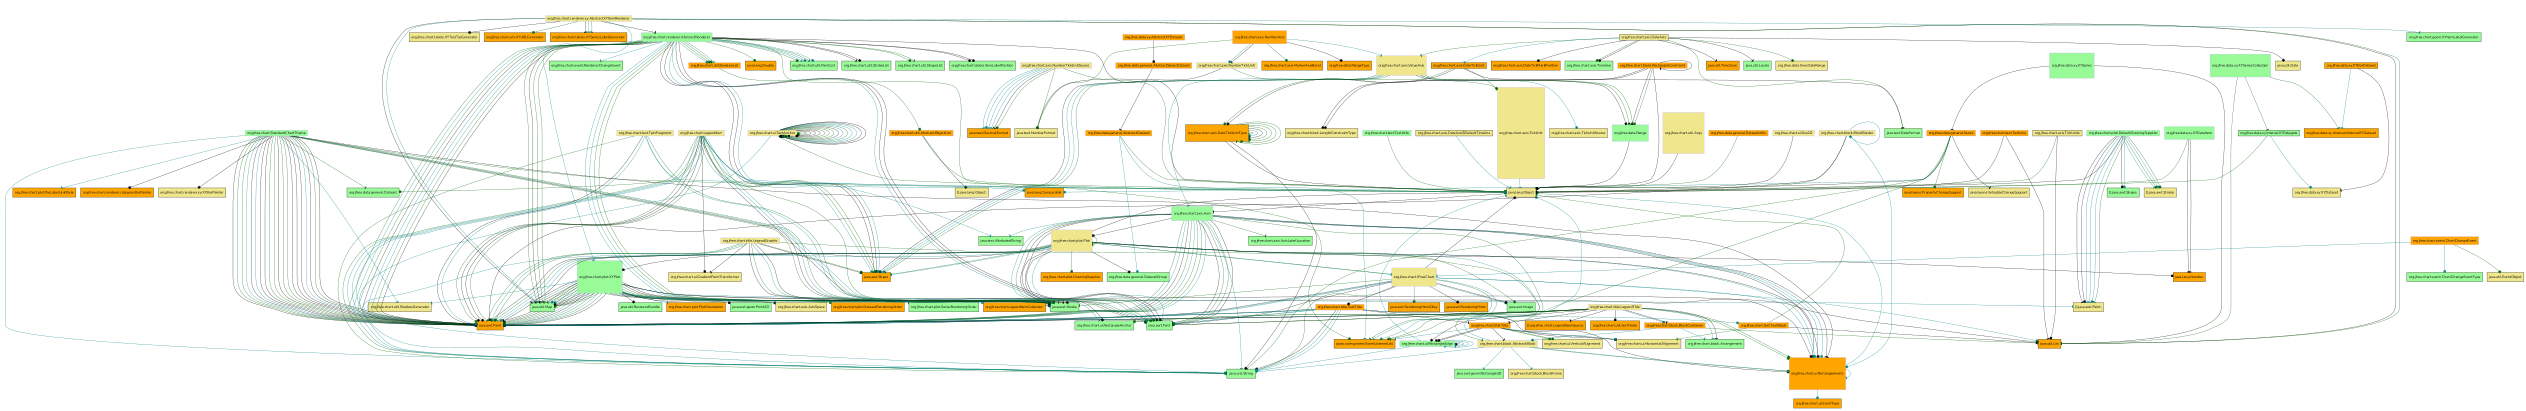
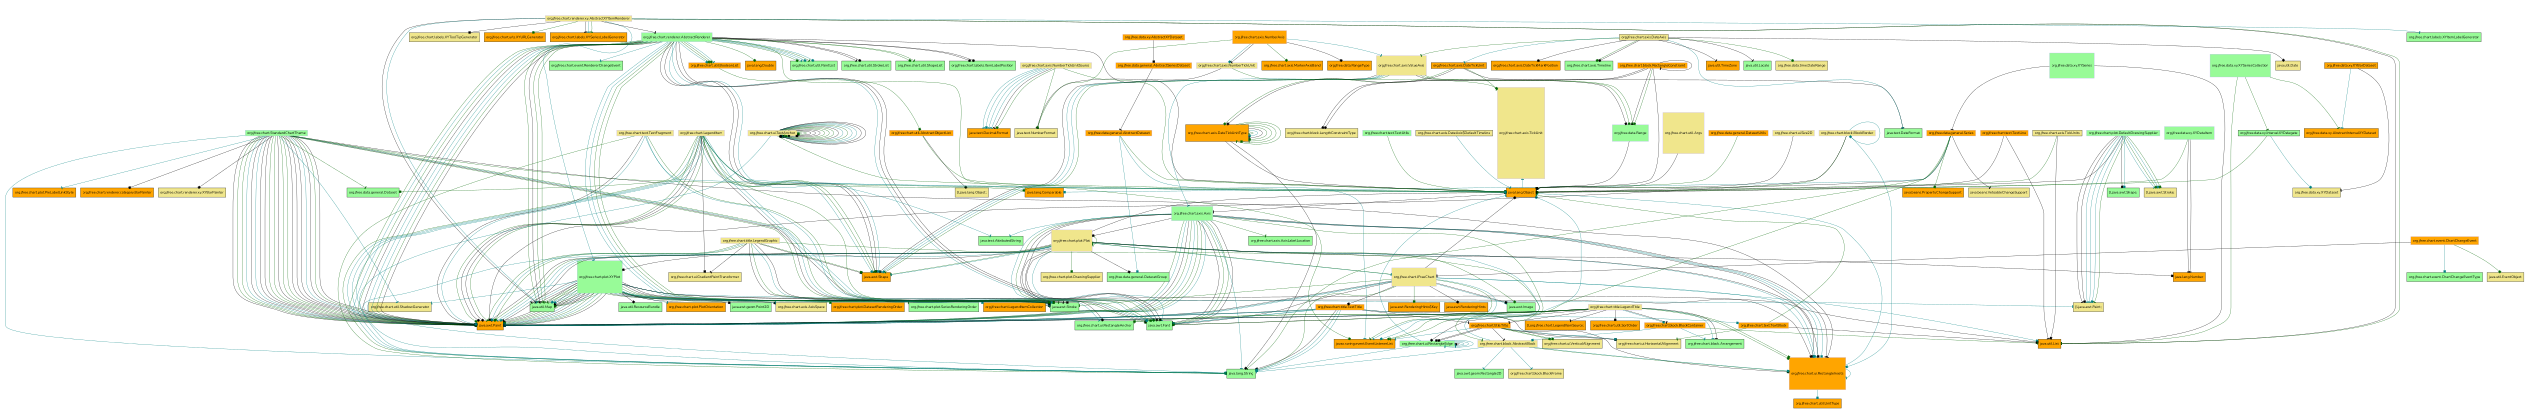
(2444, 37) -> (2444, 37)
(1787, 84) -> (1787, 84)
(1579, 133) -> none
(1520, 183) -> (1522, 184)
(853, 187) -> (853, 187)
(1521, 193) -> (1521, 193)
(1924, 259) -> (1924, 259)
(1072, 277) -> (1072, 277)
(1241, 374) -> (1241, 374)
